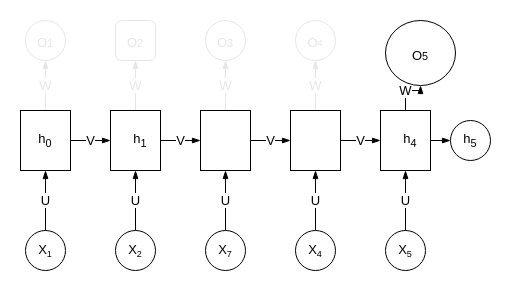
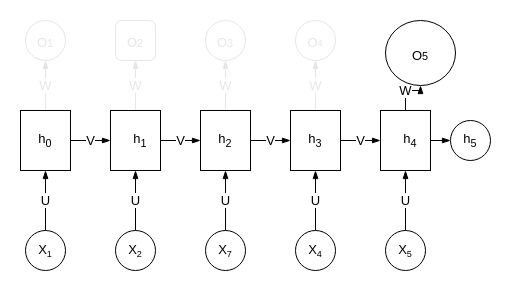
none -> (226, 141)
none -> (316, 141)
